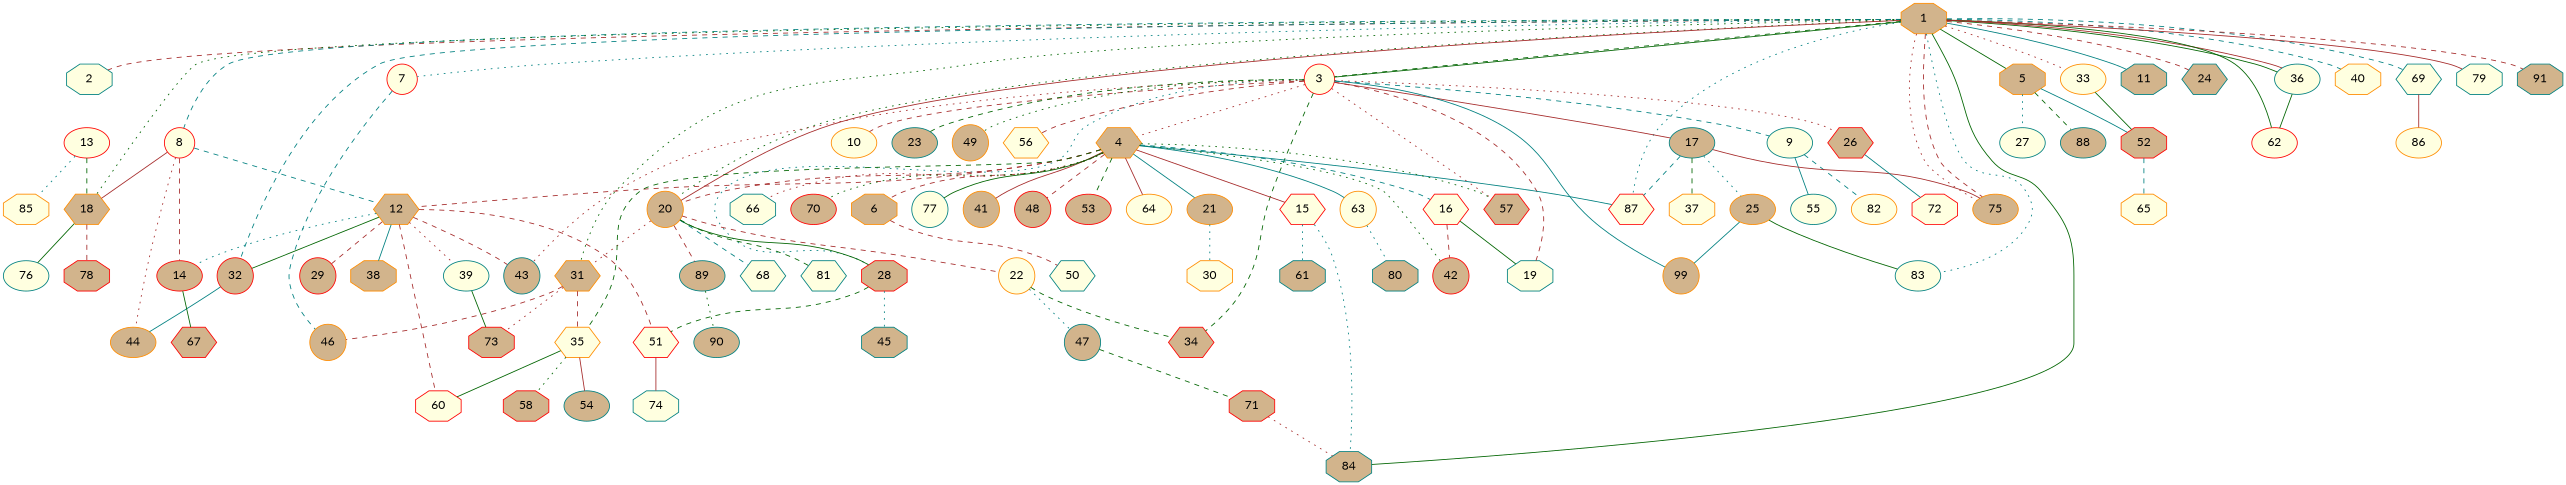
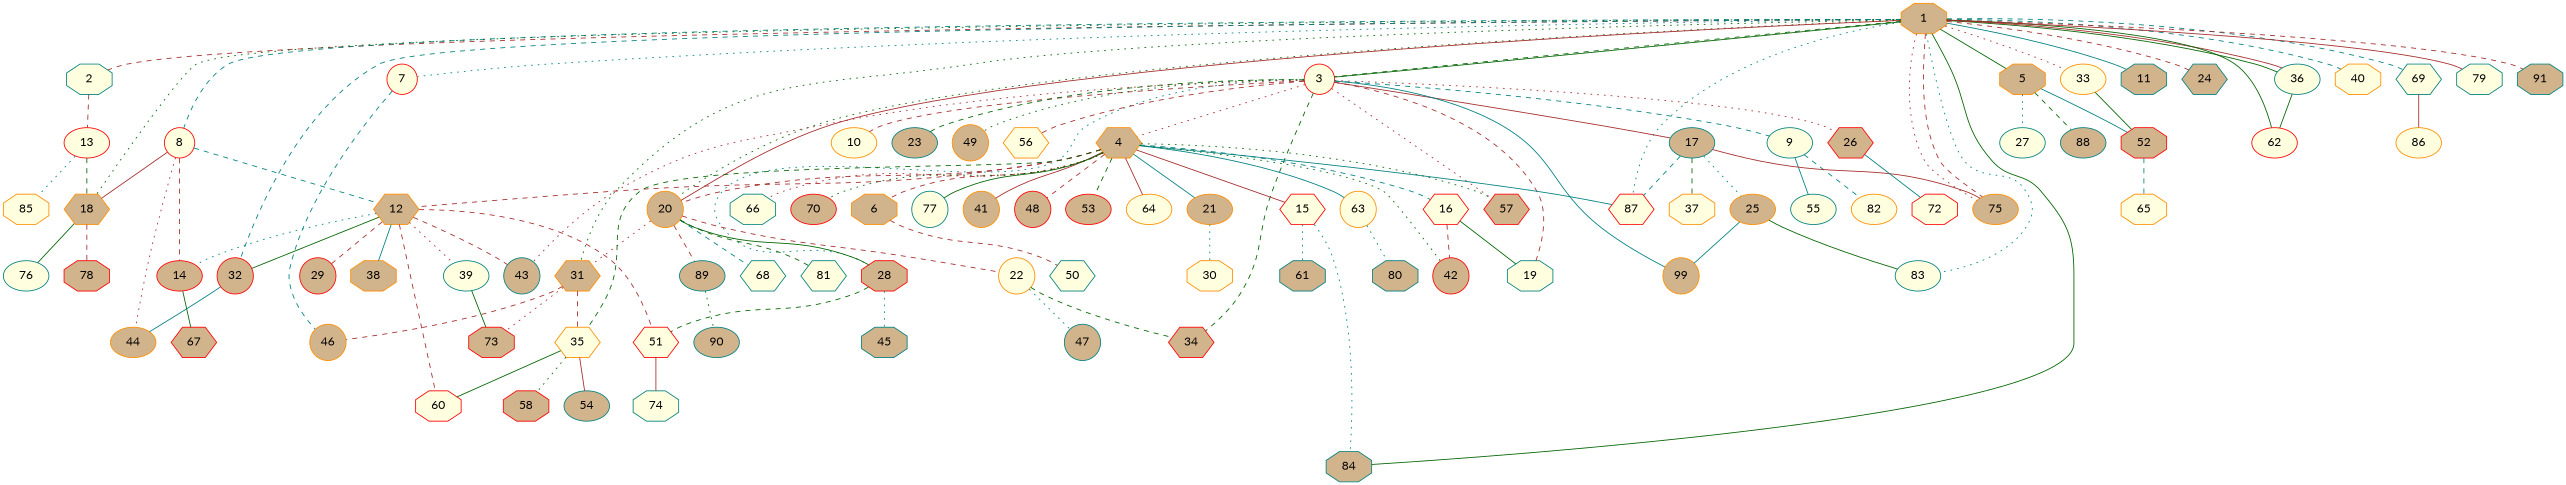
none -> (88, 111)
(1252, 406) -> none
